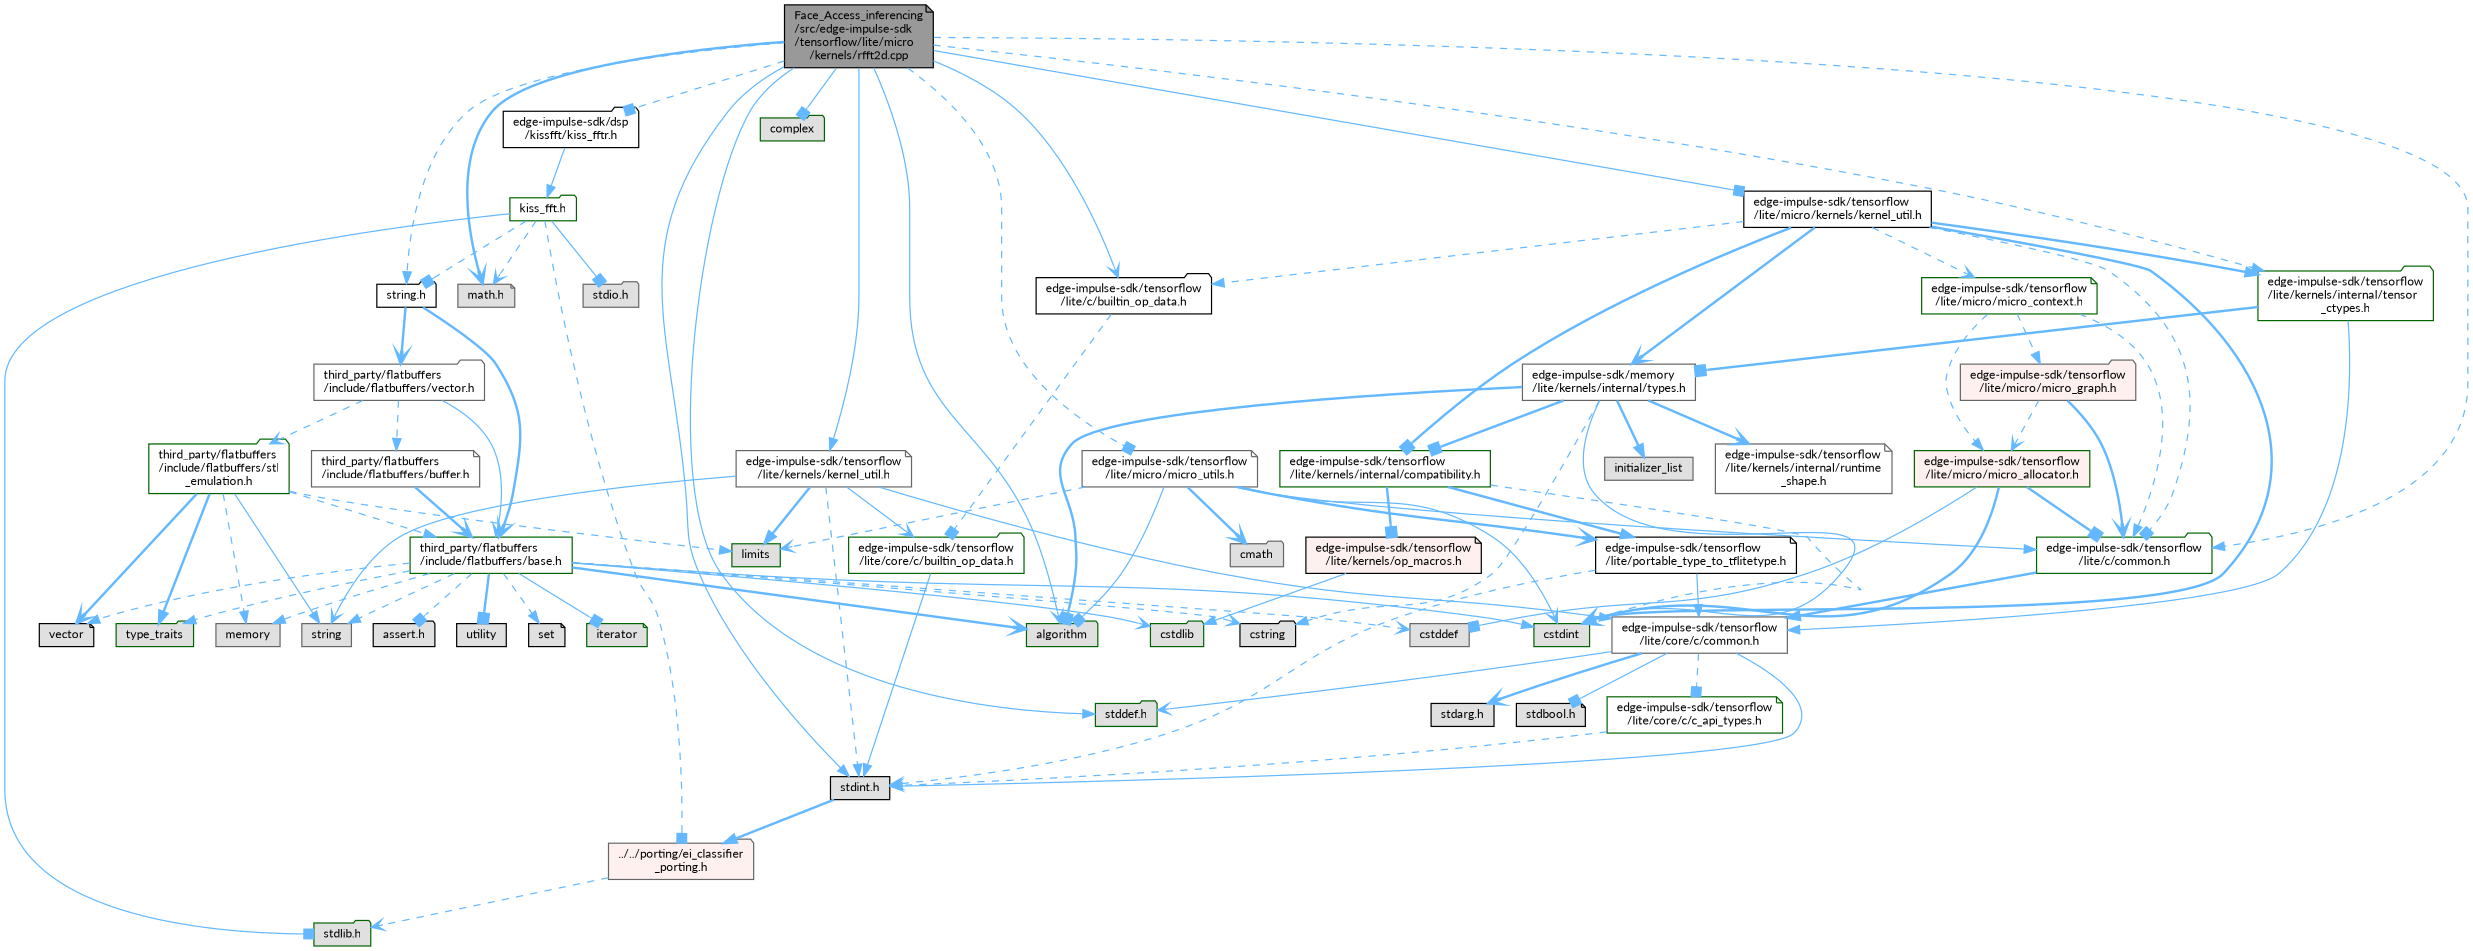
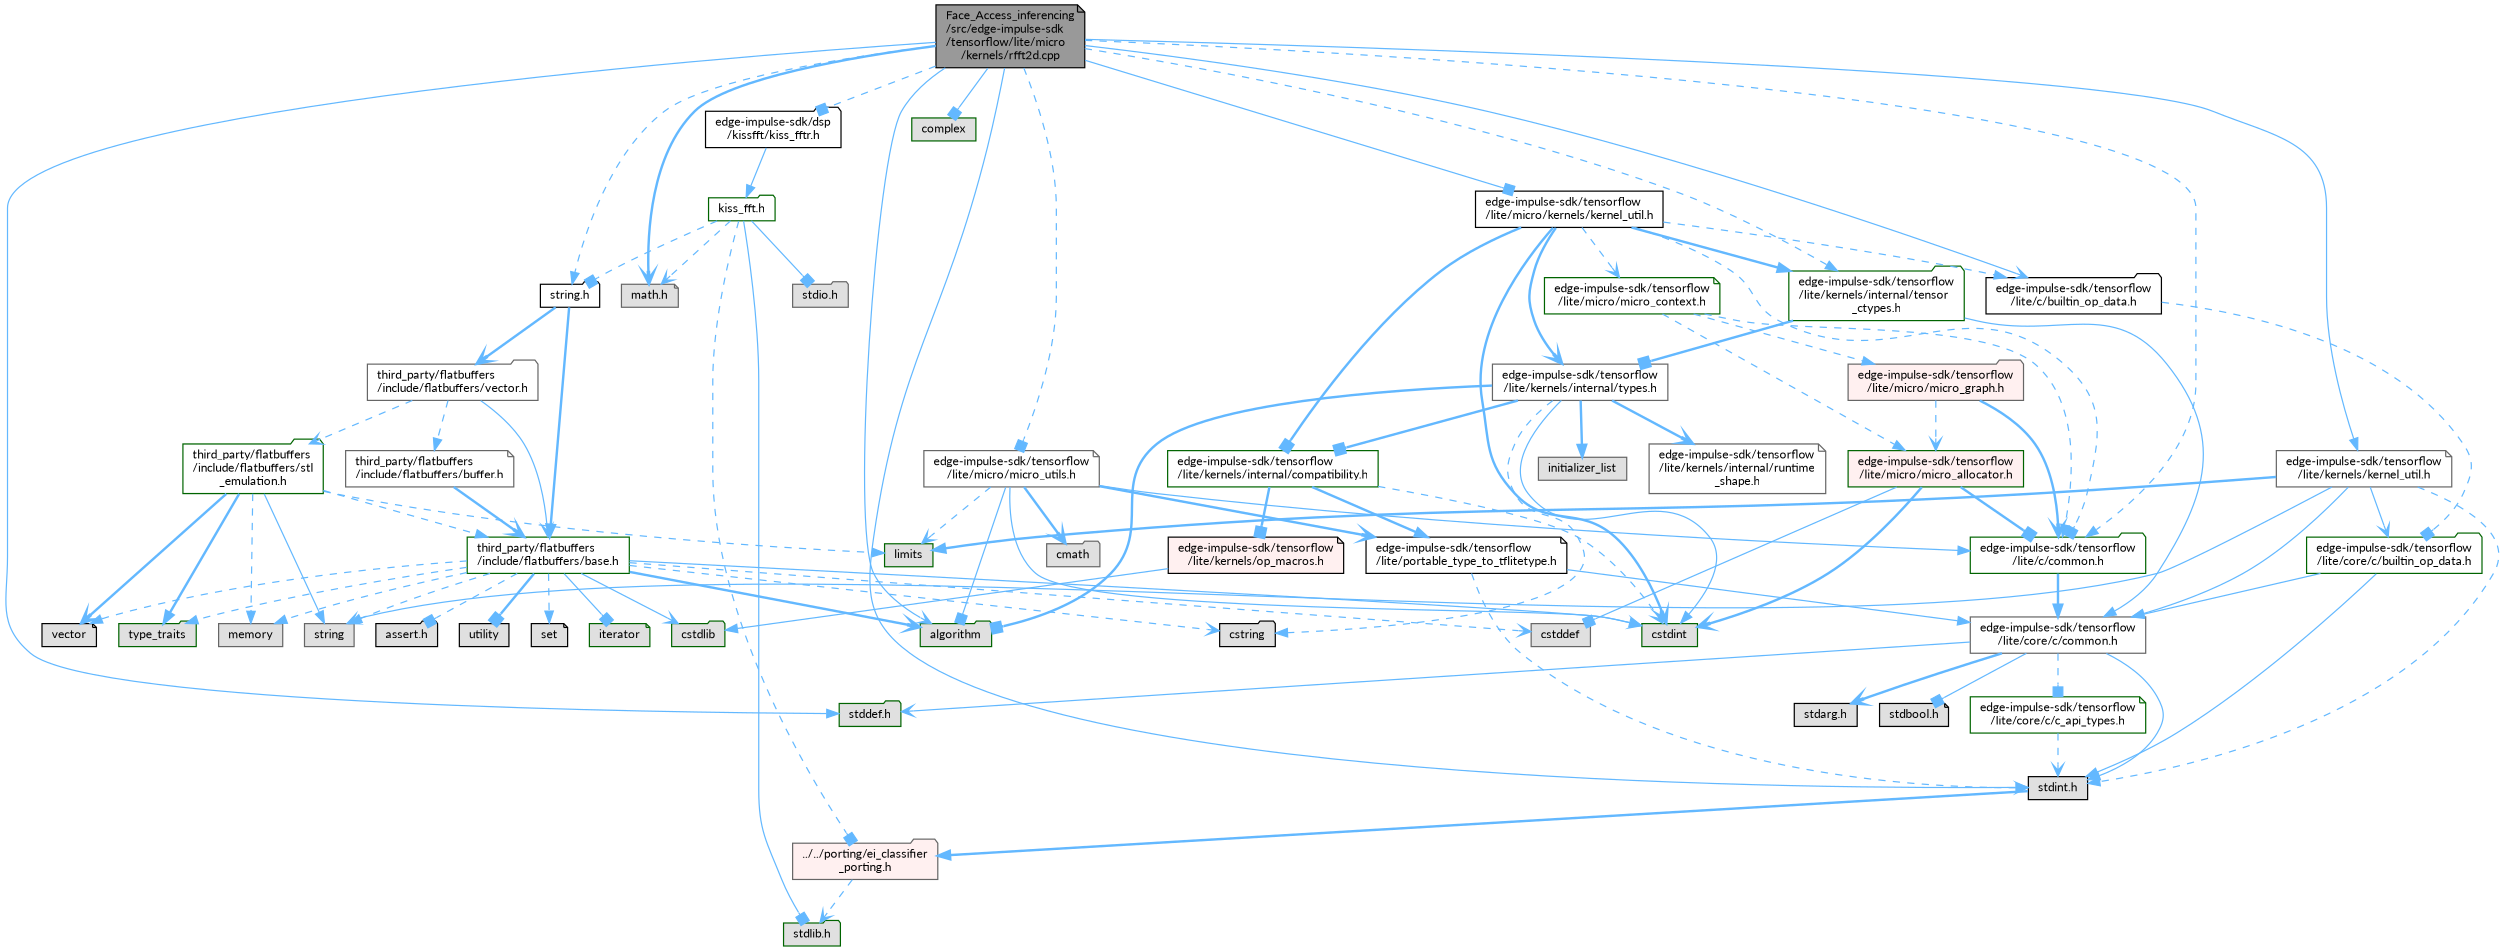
(792, 129) -> (944, 129)
(1609, 382) -> (1580, 382)
(513, 398) -> (560, 416)
none -> (2232, 594)
